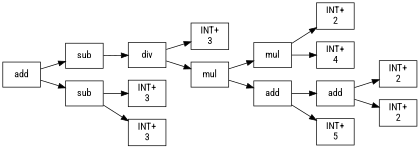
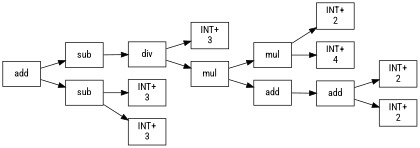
(335, 132) -> none
